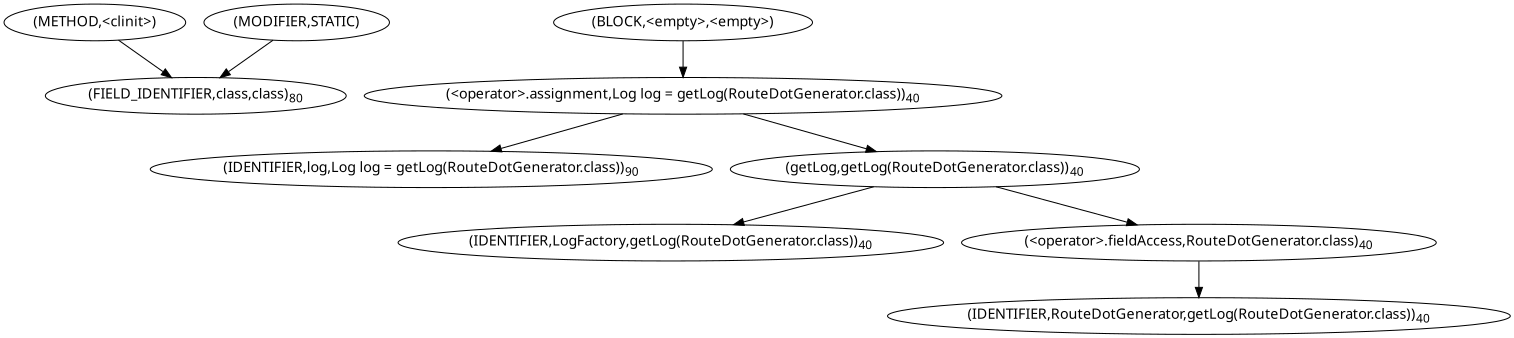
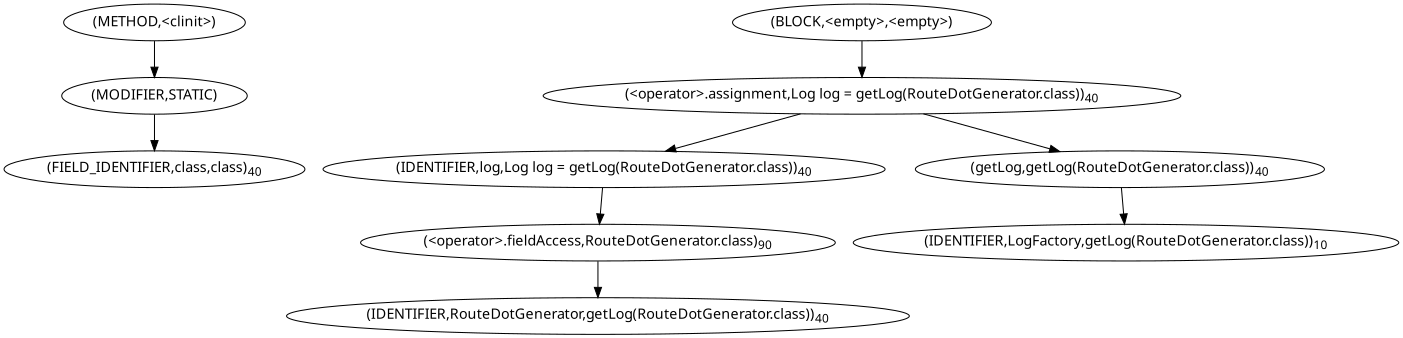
(141, 56) -> (154, 54)
(296, 94) -> (255, 168)
(632, 168) -> (805, 168)
(1062, 205) -> (601, 201)
(866, 241) -> (1321, 241)
(1366, 241) -> (765, 241)
